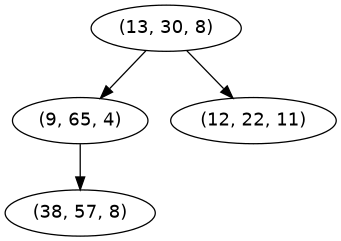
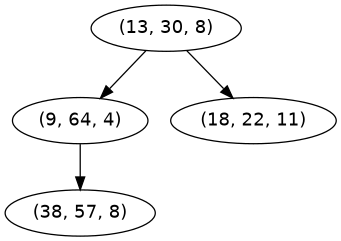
(80, 121) -> (80, 121)
(253, 121) -> (253, 121)
